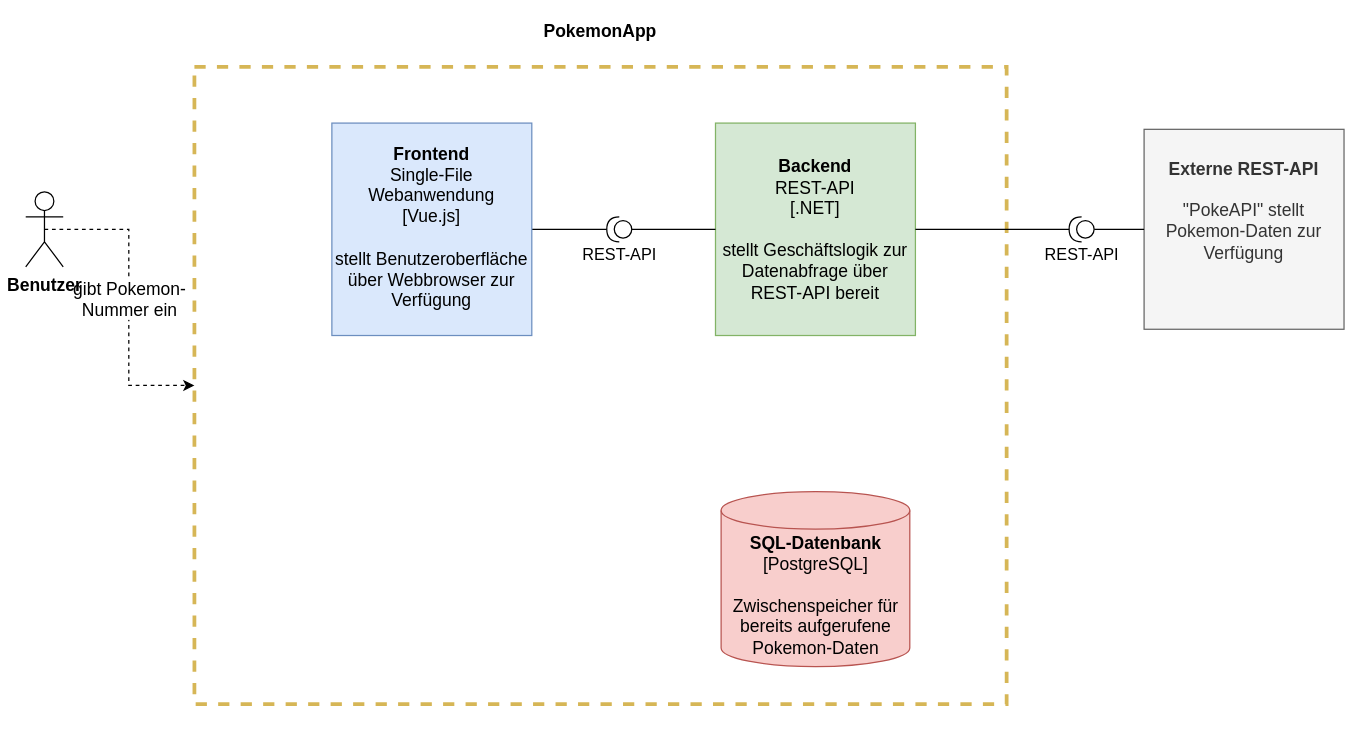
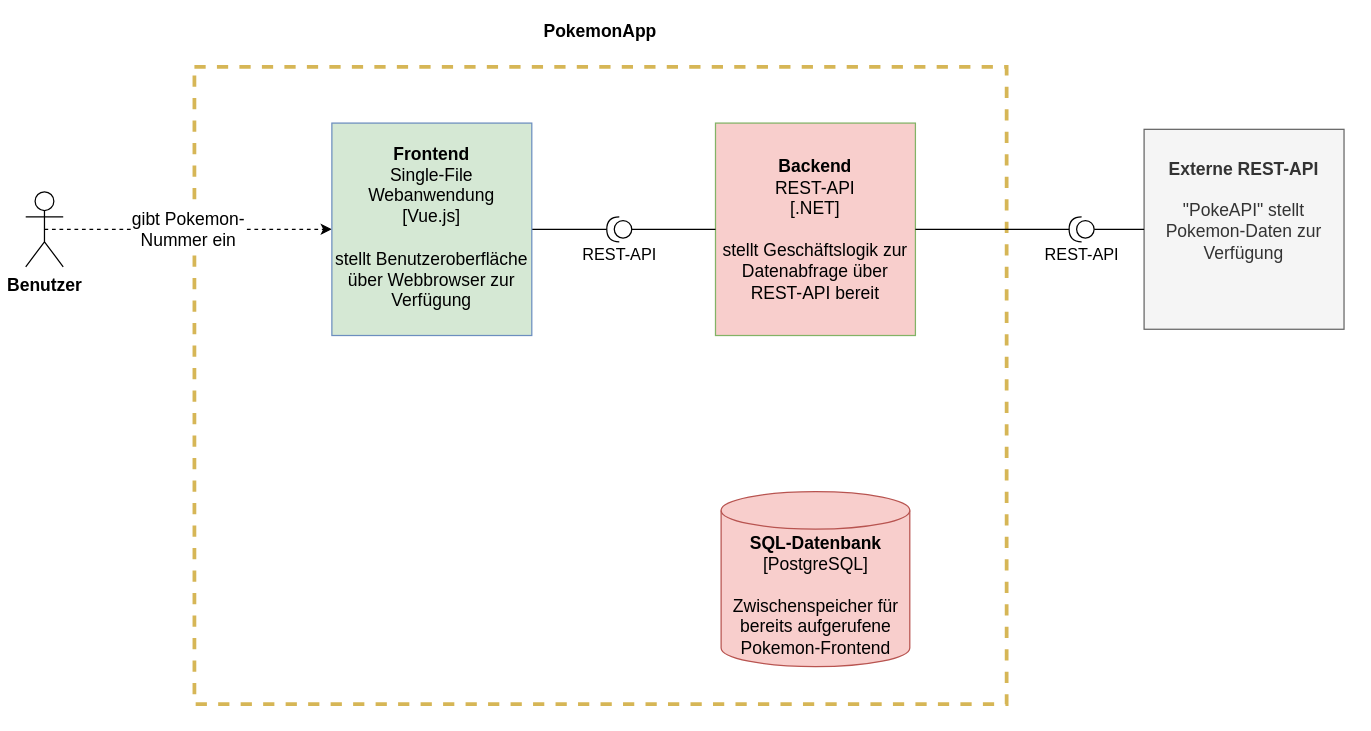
(432, 229) -> (432, 229)
(816, 229) -> (816, 229)
(129, 374) -> (284, 229)
(816, 596) -> (816, 596)
